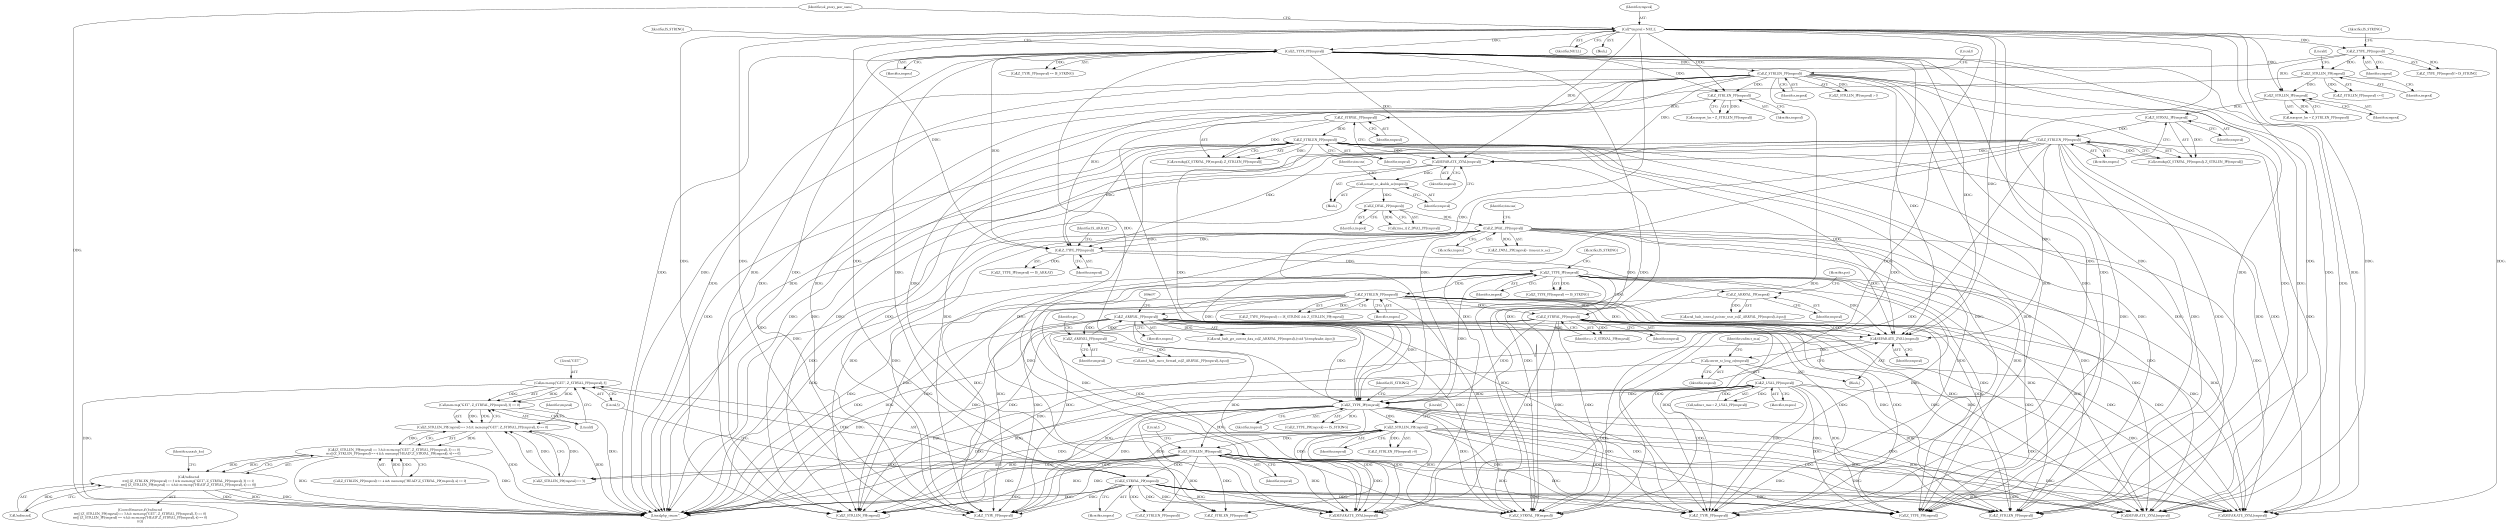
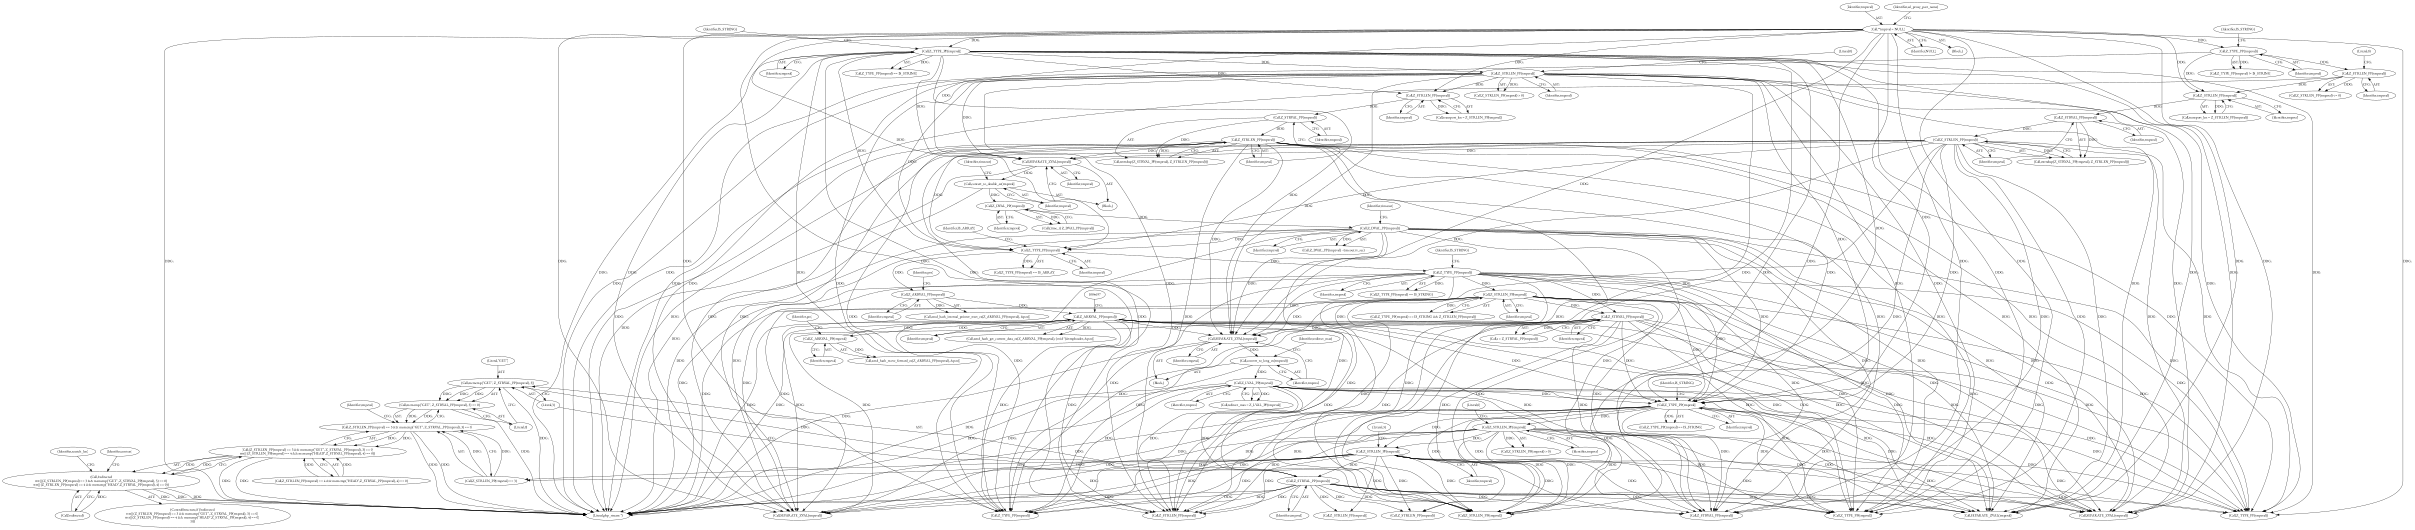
(73, 181) -> (589, 38)
(1603, 339) -> (1514, 339)
(1757, 372) -> (1263, 372)
(1727, 394) -> (1247, 394)
none -> (120, 452)
